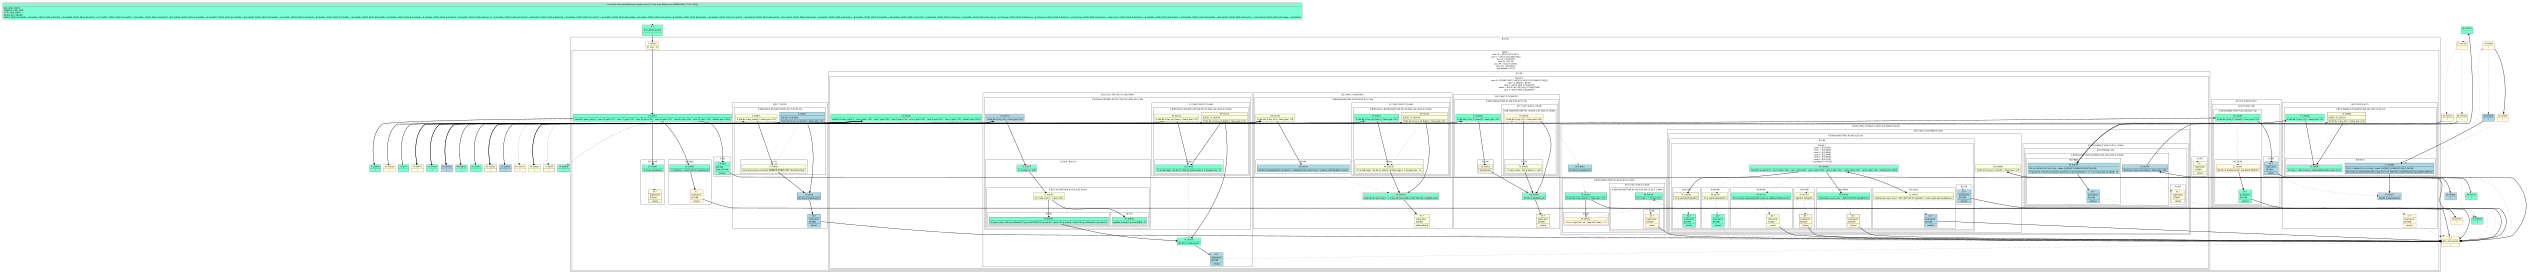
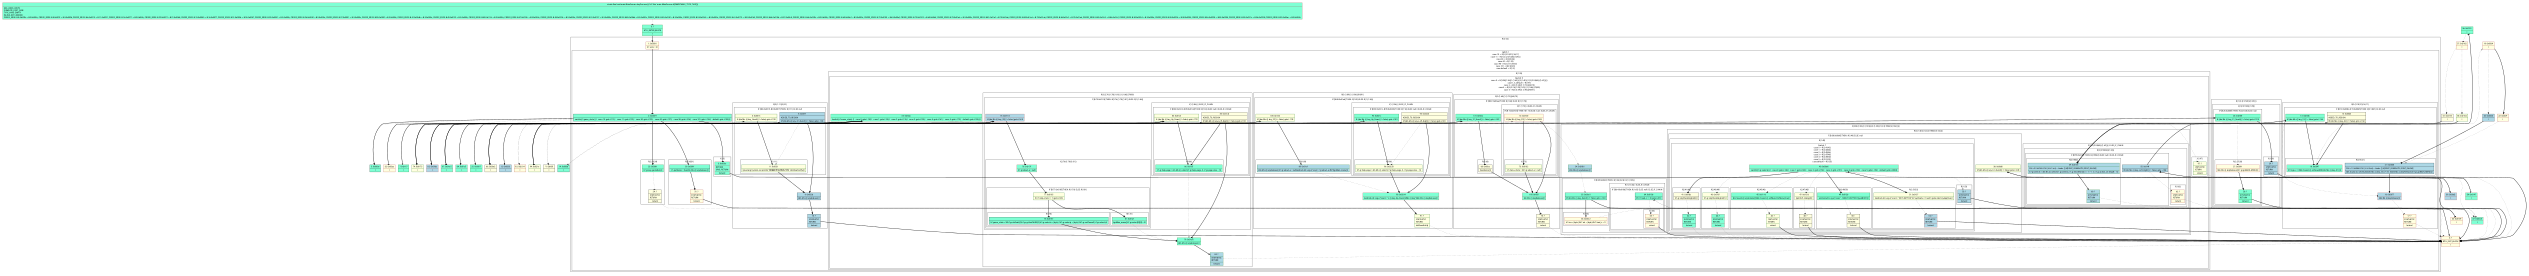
(835, 123) -> (780, 123)
